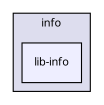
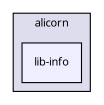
(52, 24) -> (52, 24)
